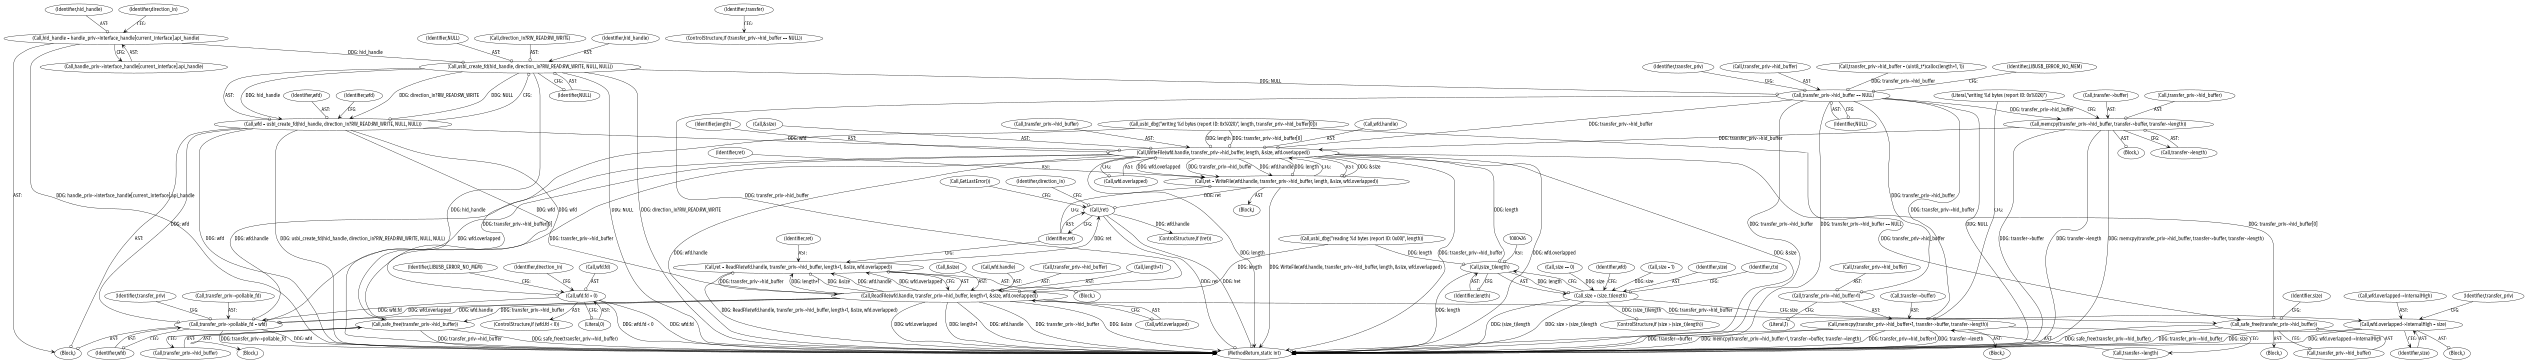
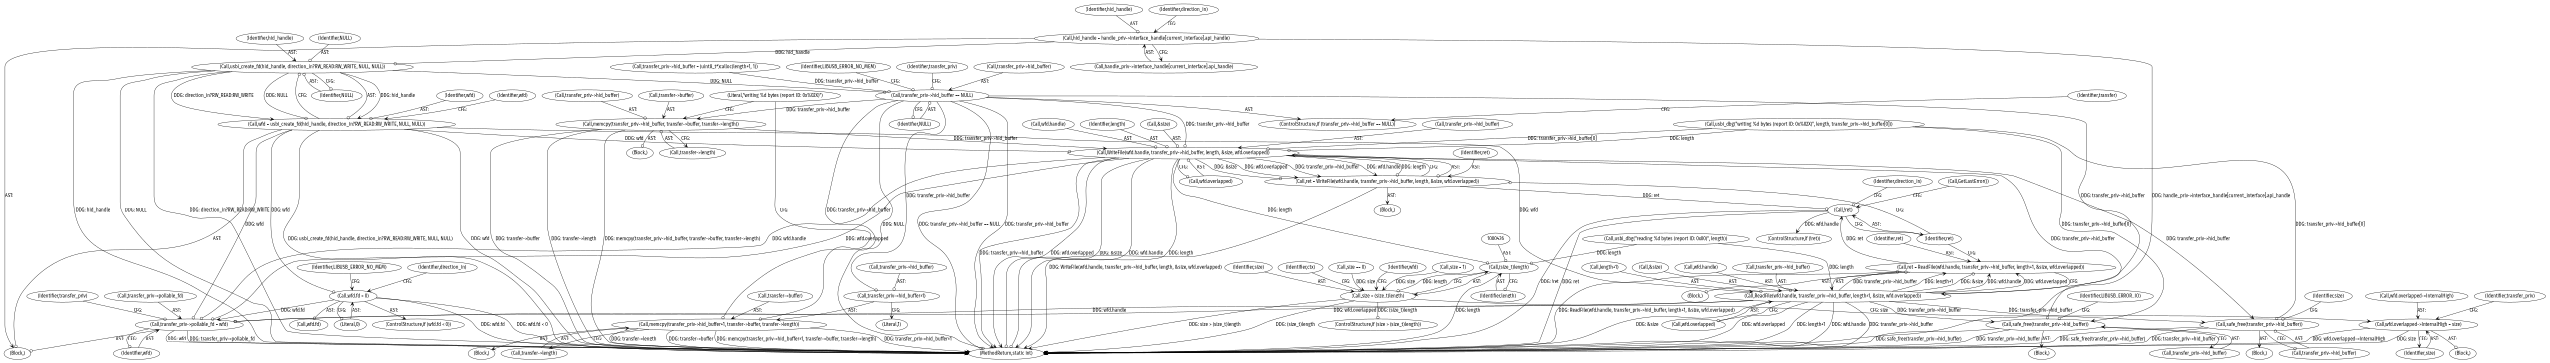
(530, 39) -> none
none -> (1142, 104)
(591, 281) -> (327, 308)
none -> (2110, 296)
(1803, 310) -> (892, 309)
